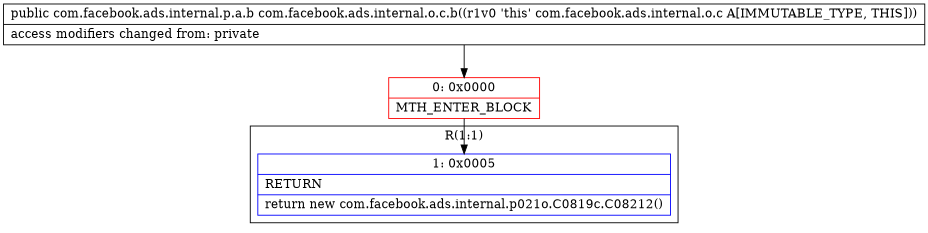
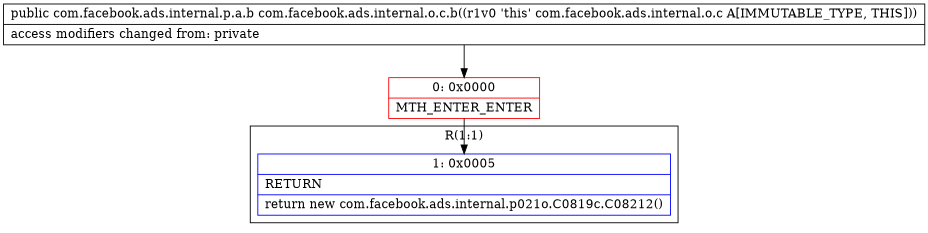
(464, 108) -> (464, 108)
